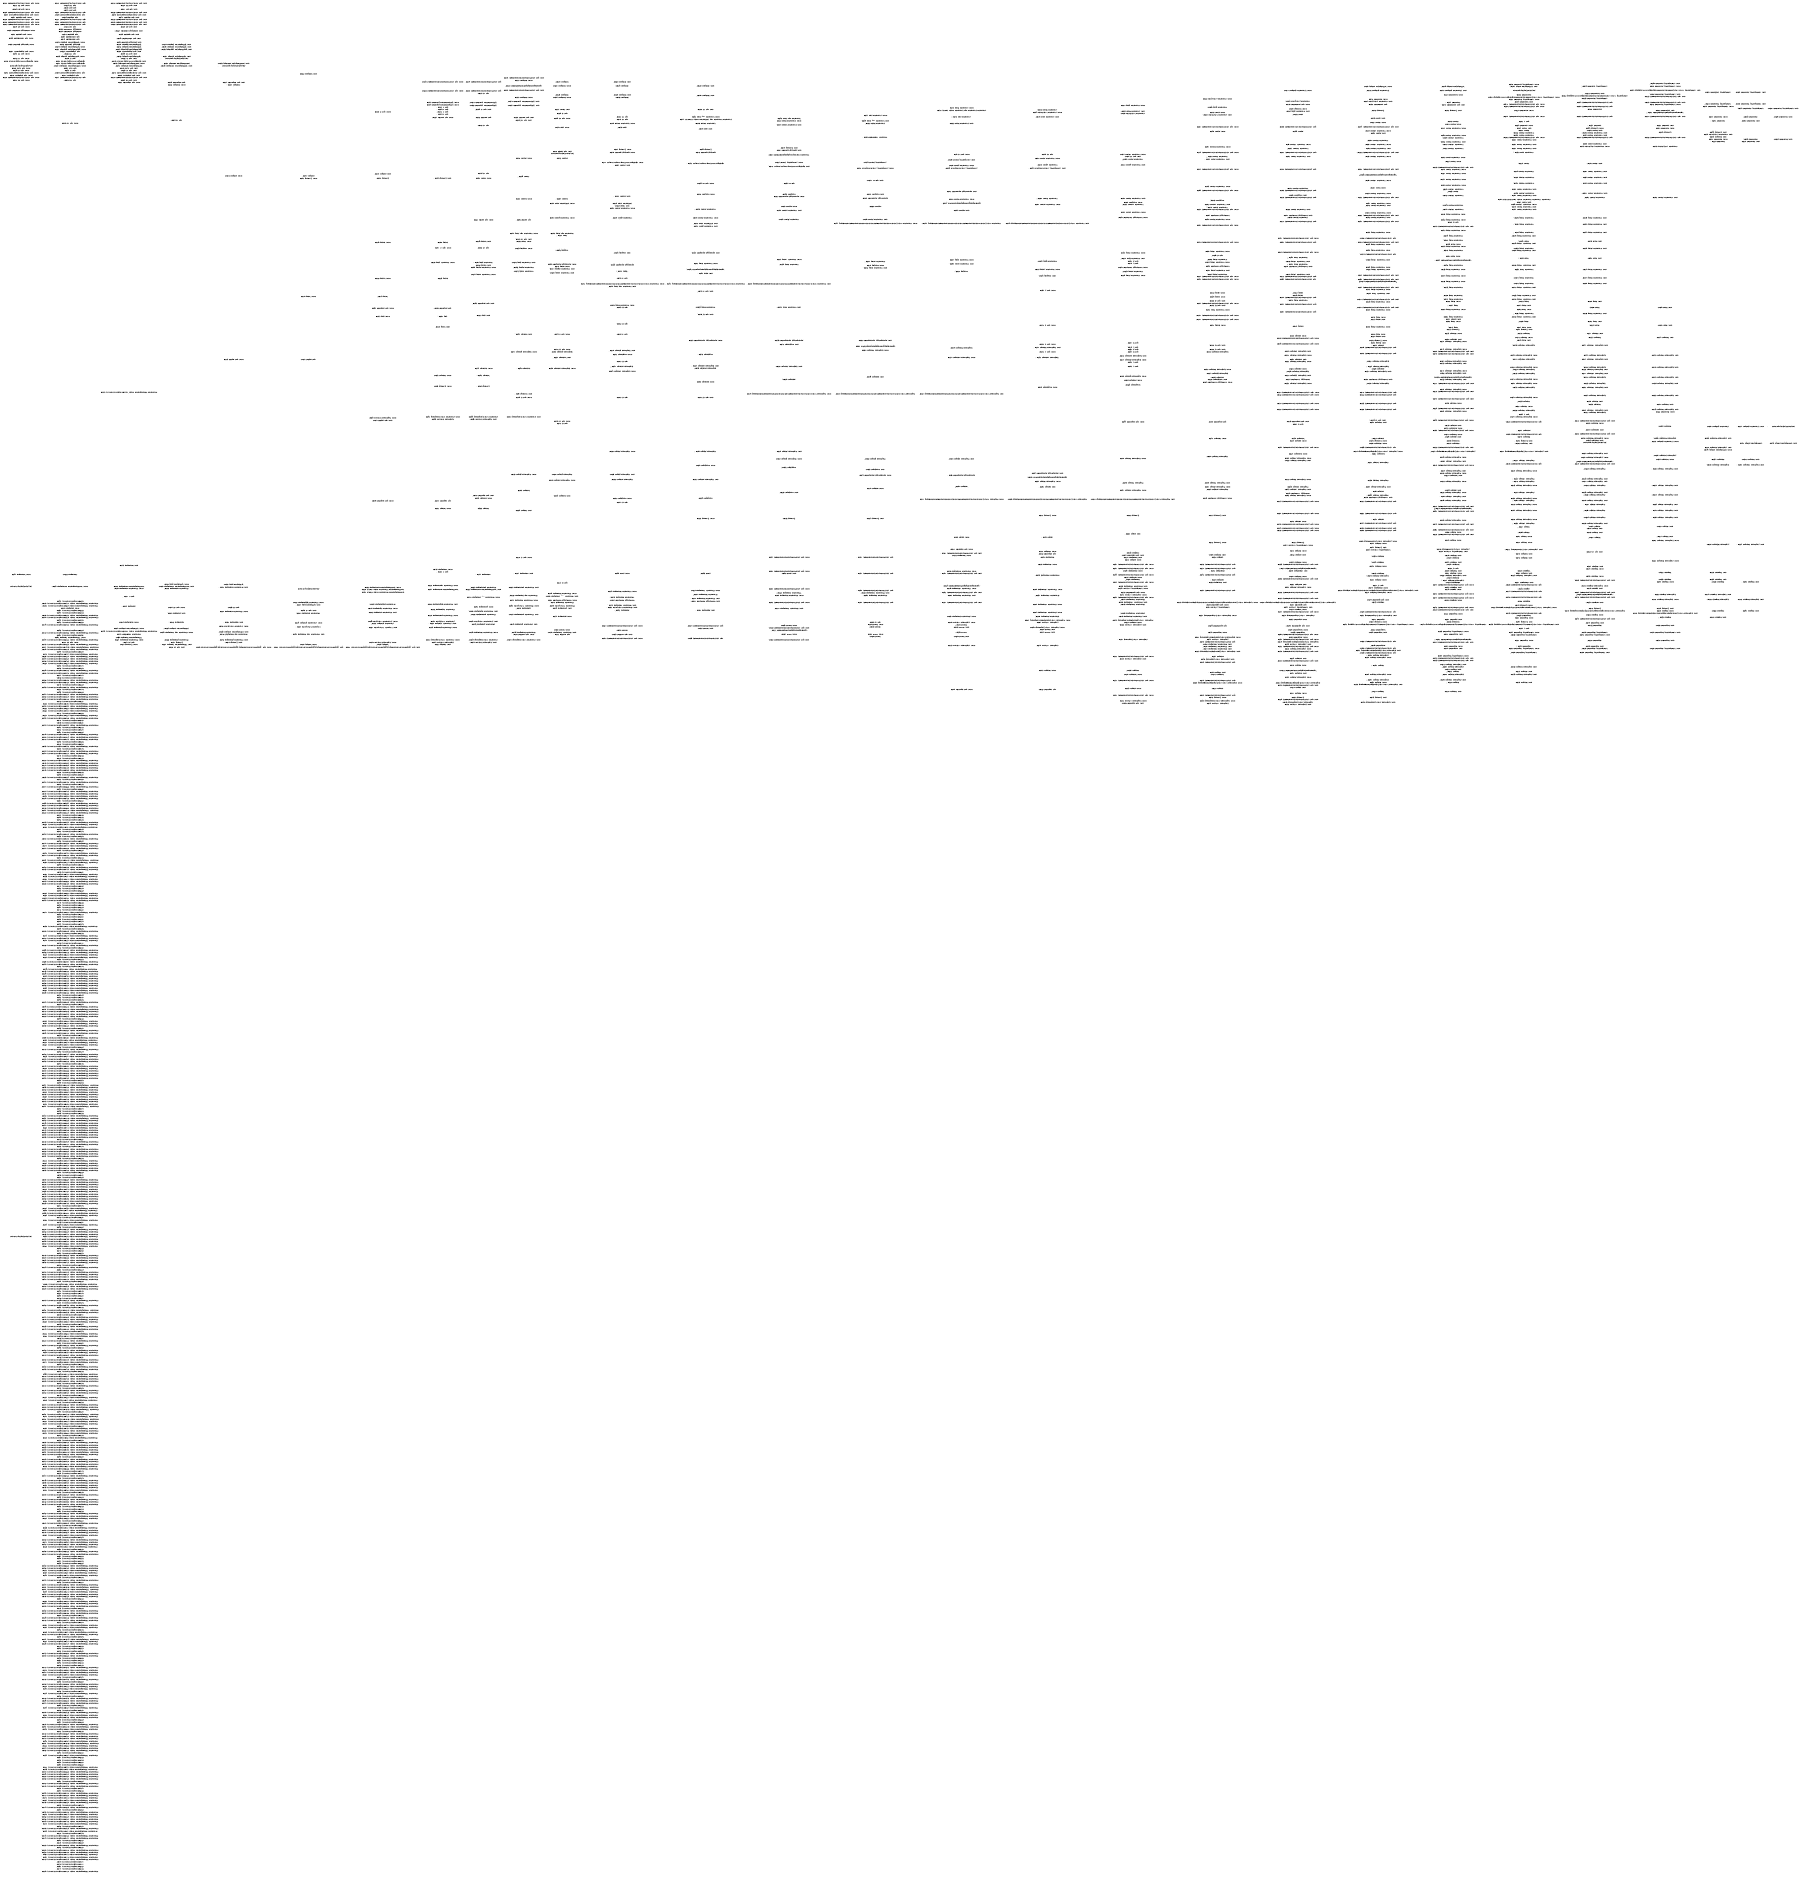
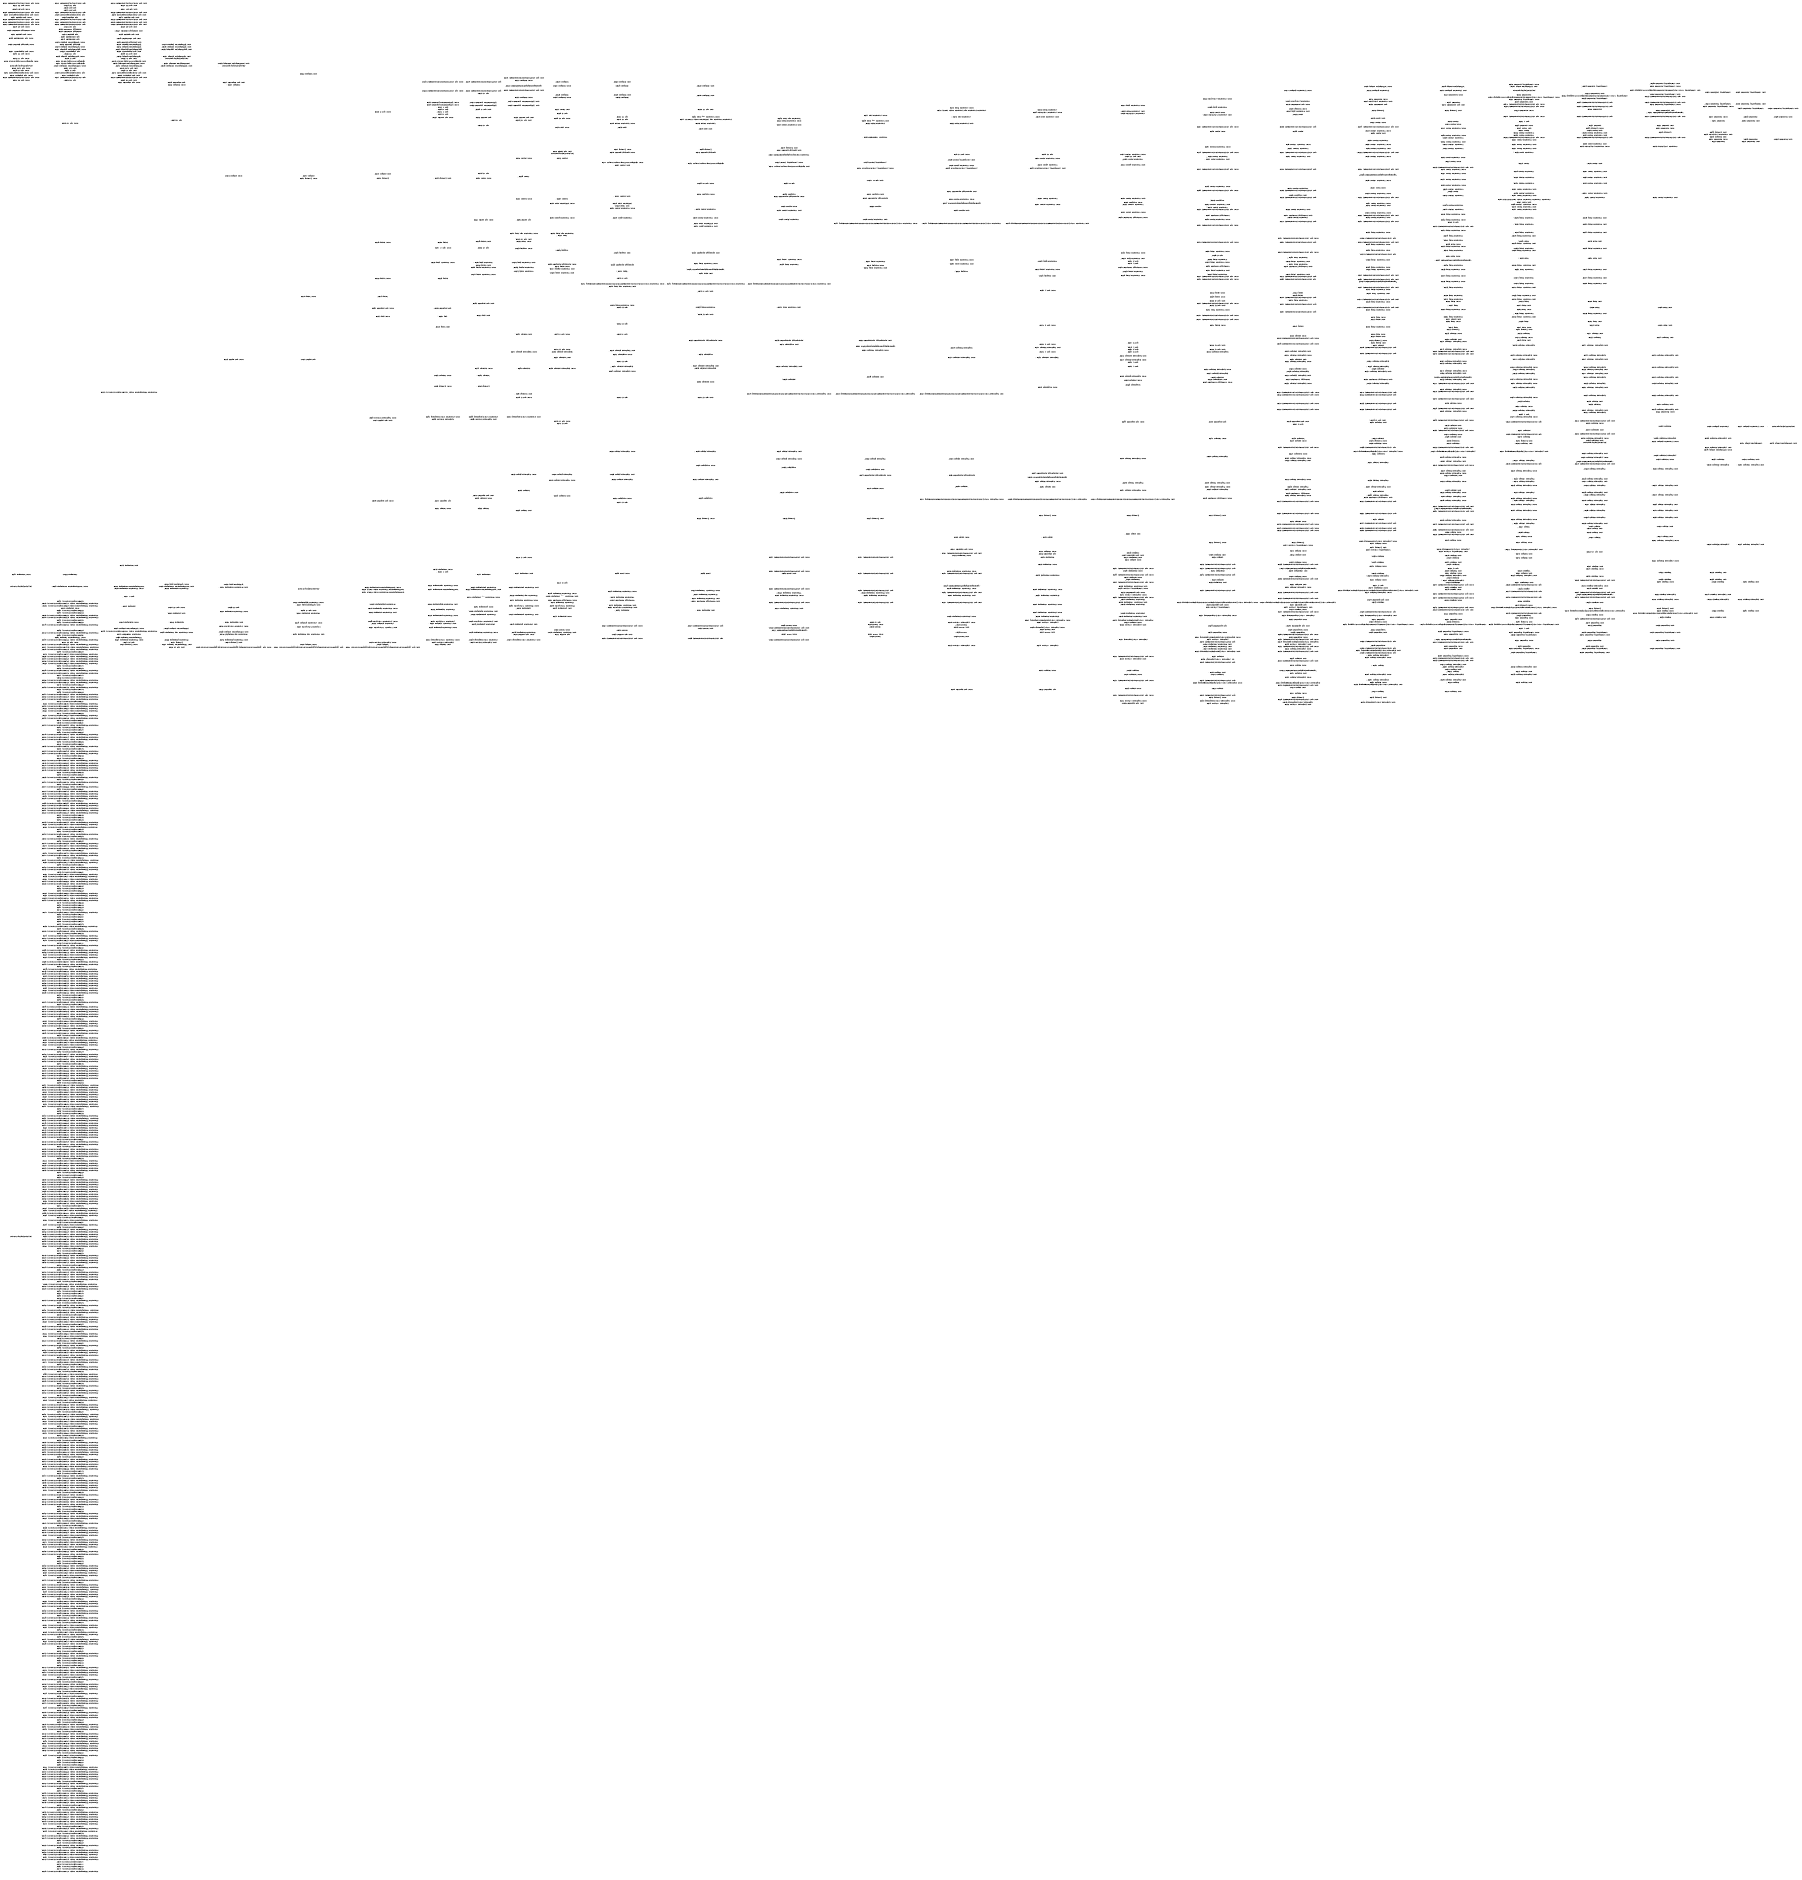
(1133, 565) -> none
(1232, 659) -> (1233, 659)
